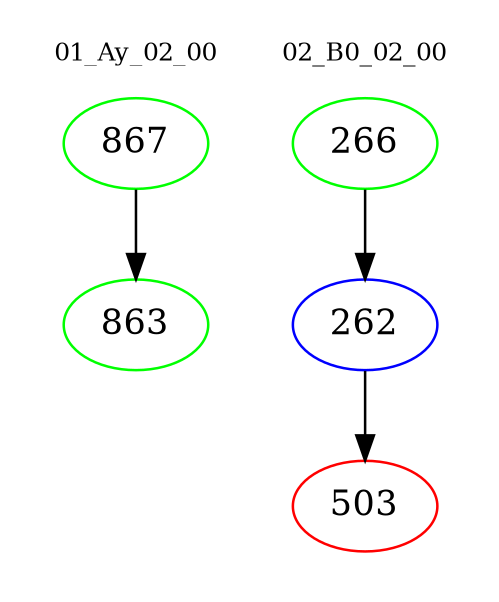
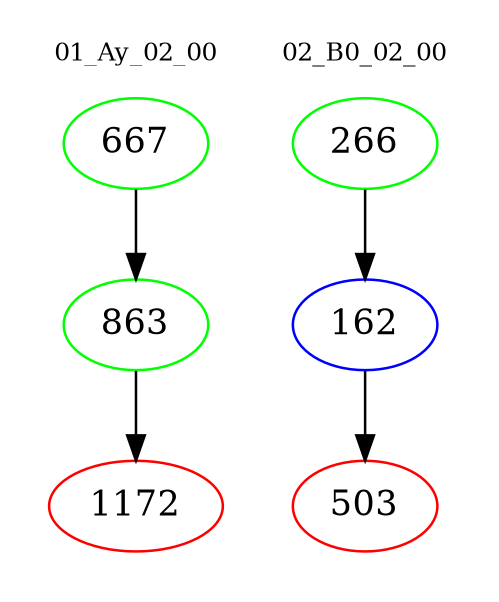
(136, 144) -> (136, 144)
(365, 325) -> (365, 325)
none -> (136, 506)
